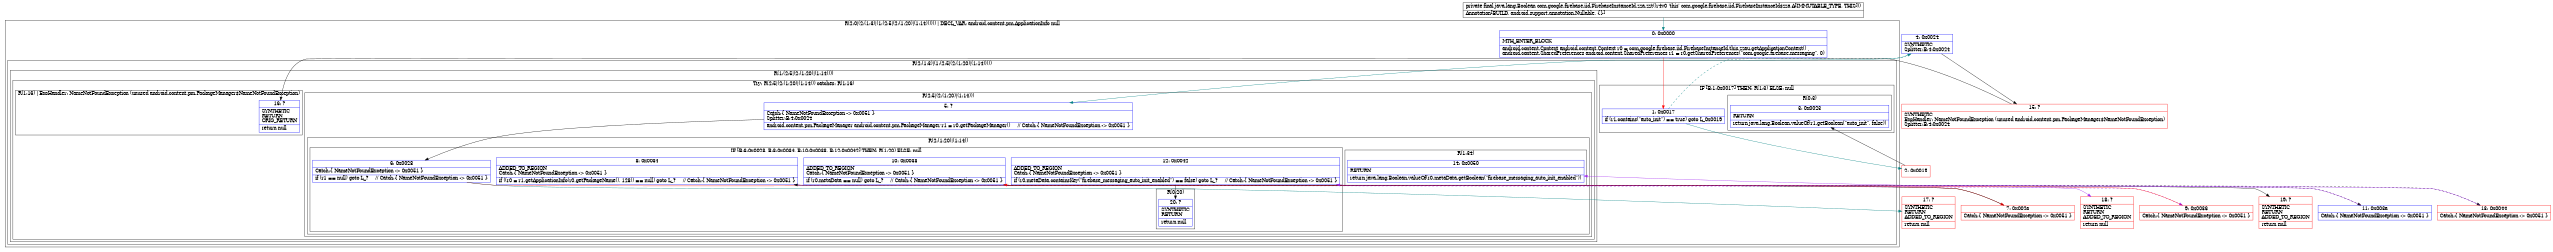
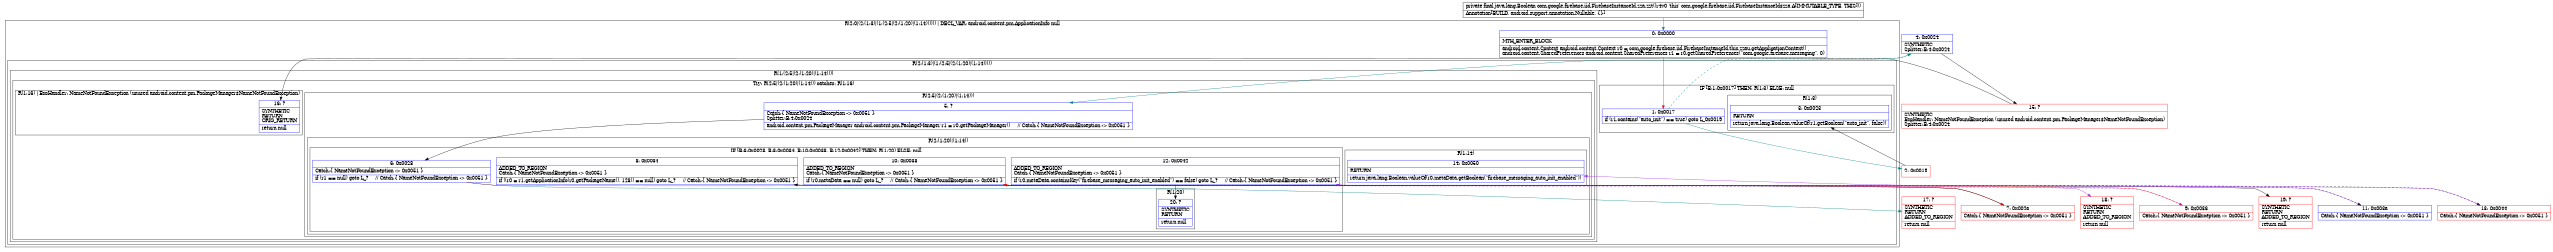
(1810, 99) -> (1810, 99)
(1466, 154) -> (1466, 154)
(1175, 193) -> (1175, 193)
